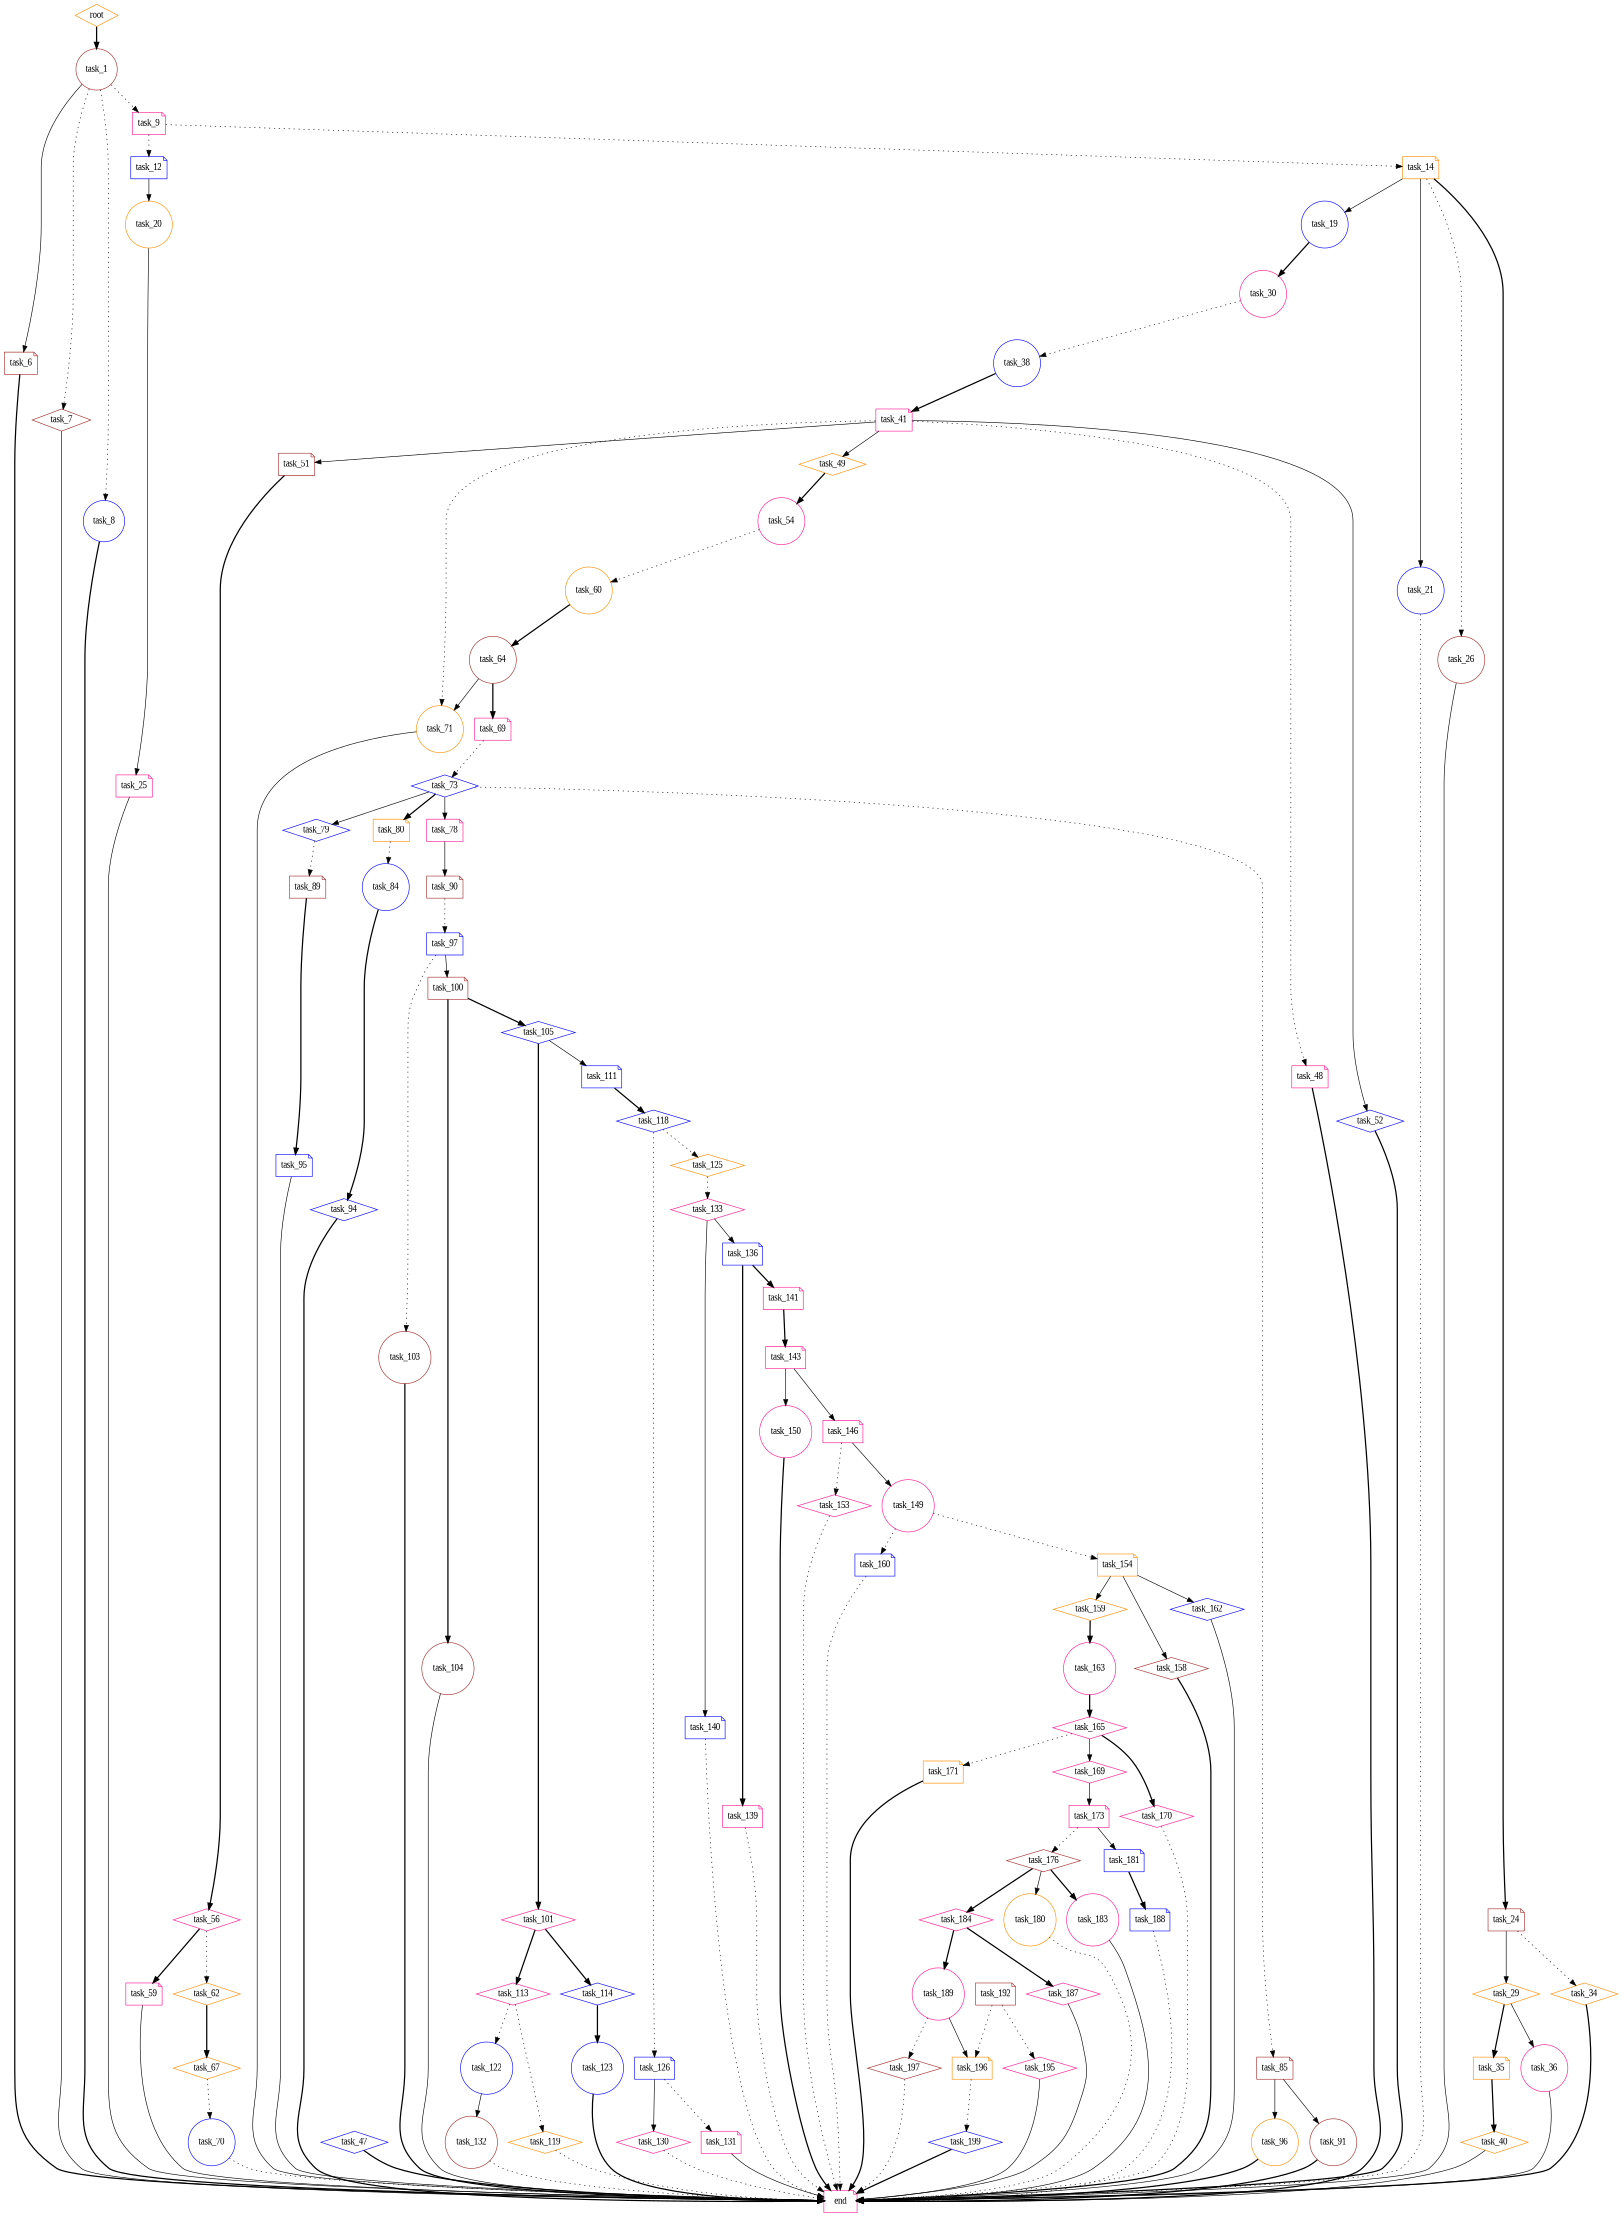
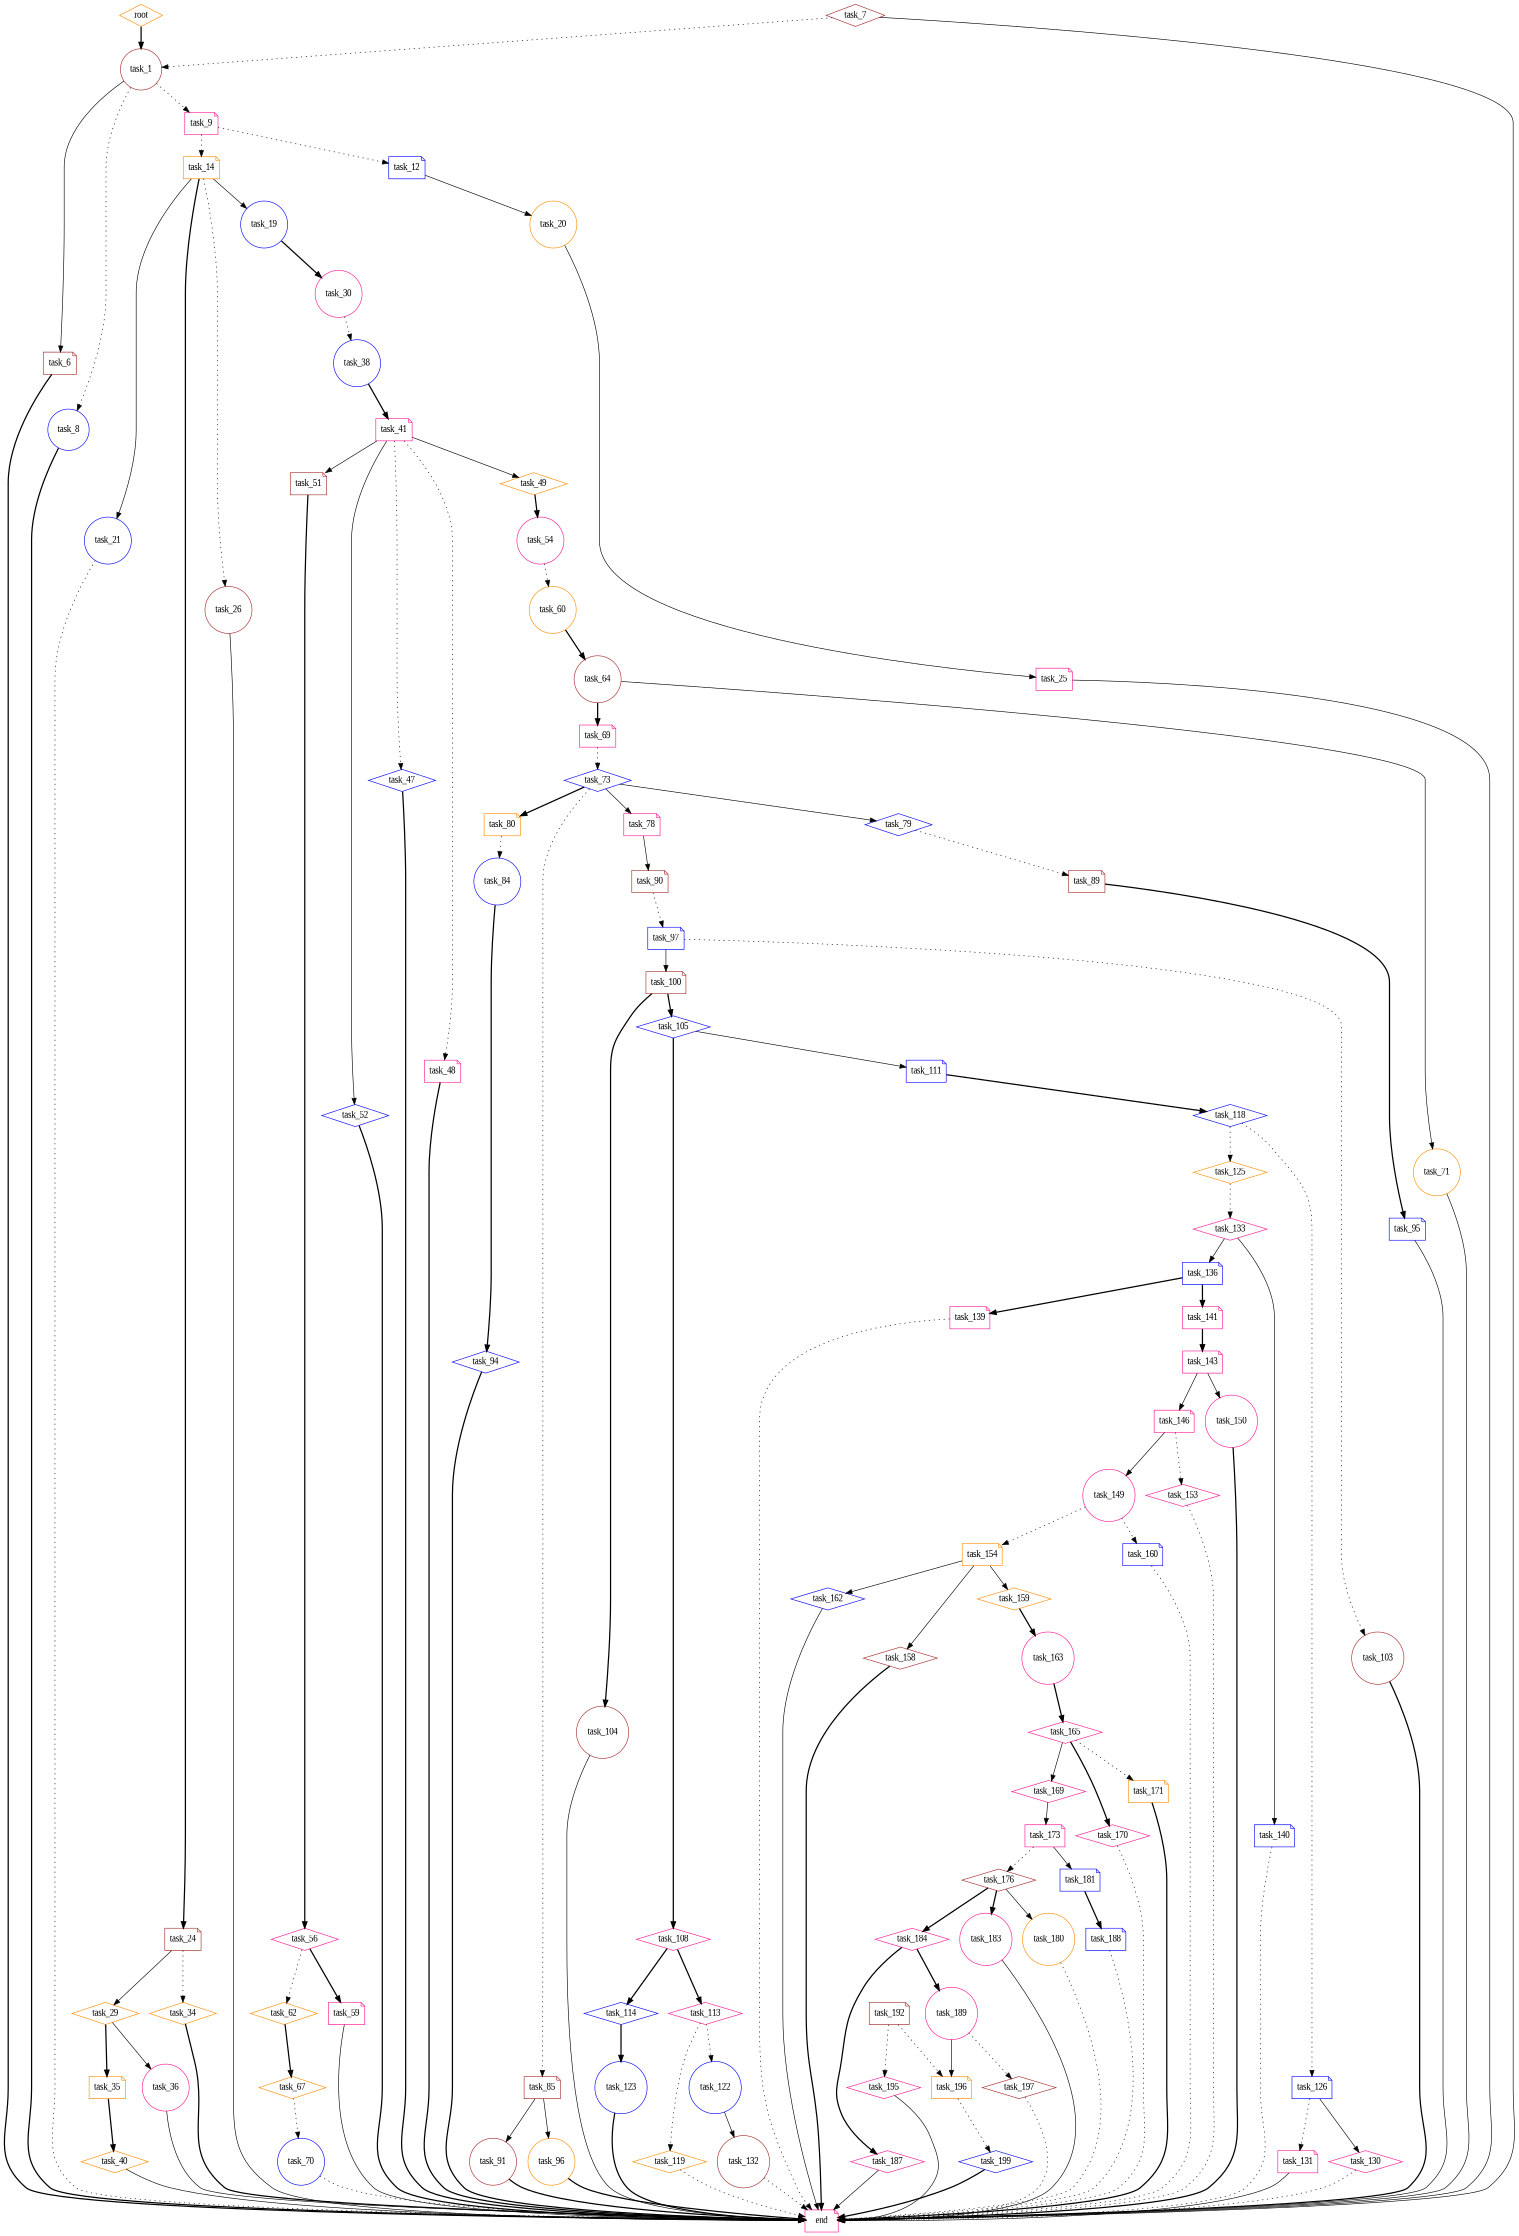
(73, 245) -> (500, 42)
(559, 450) -> (397, 602)
(538, 1920) -> (673, 1939)
